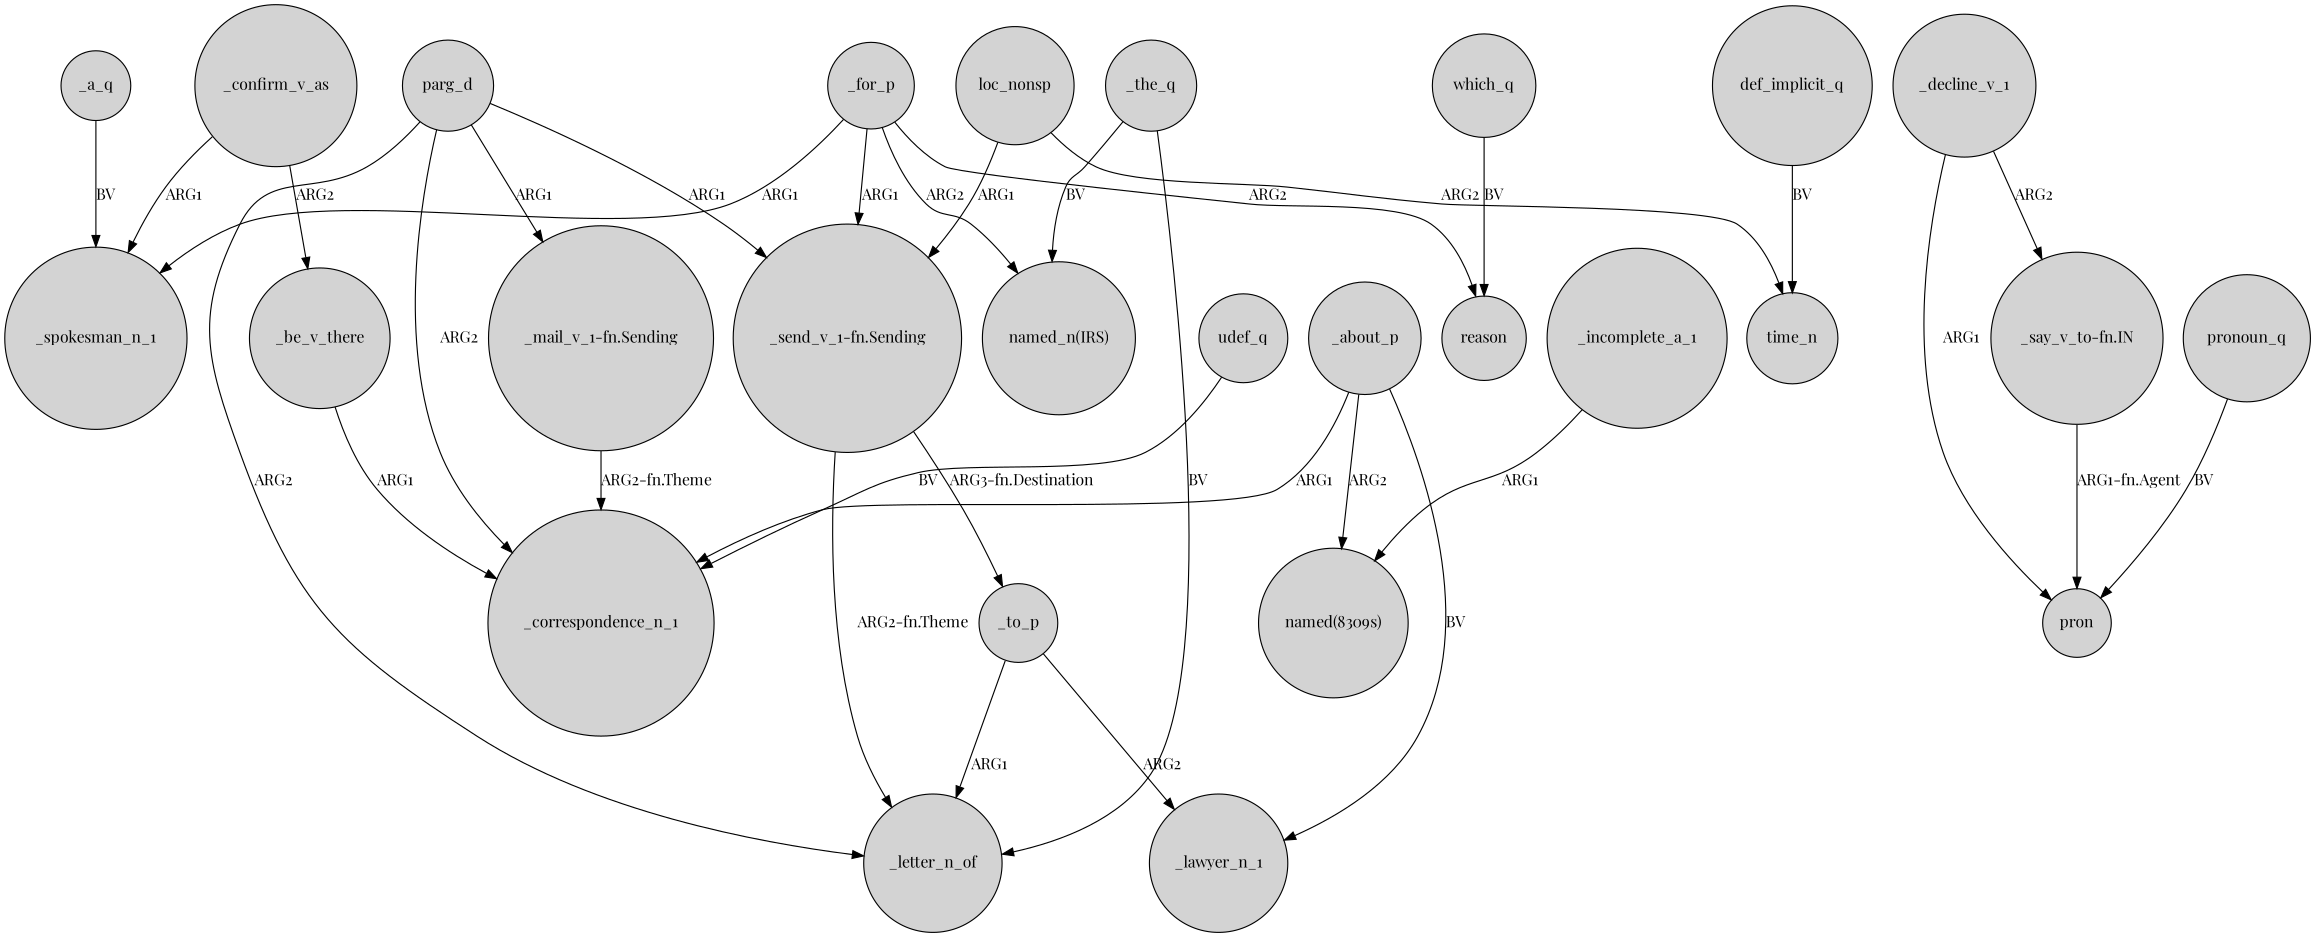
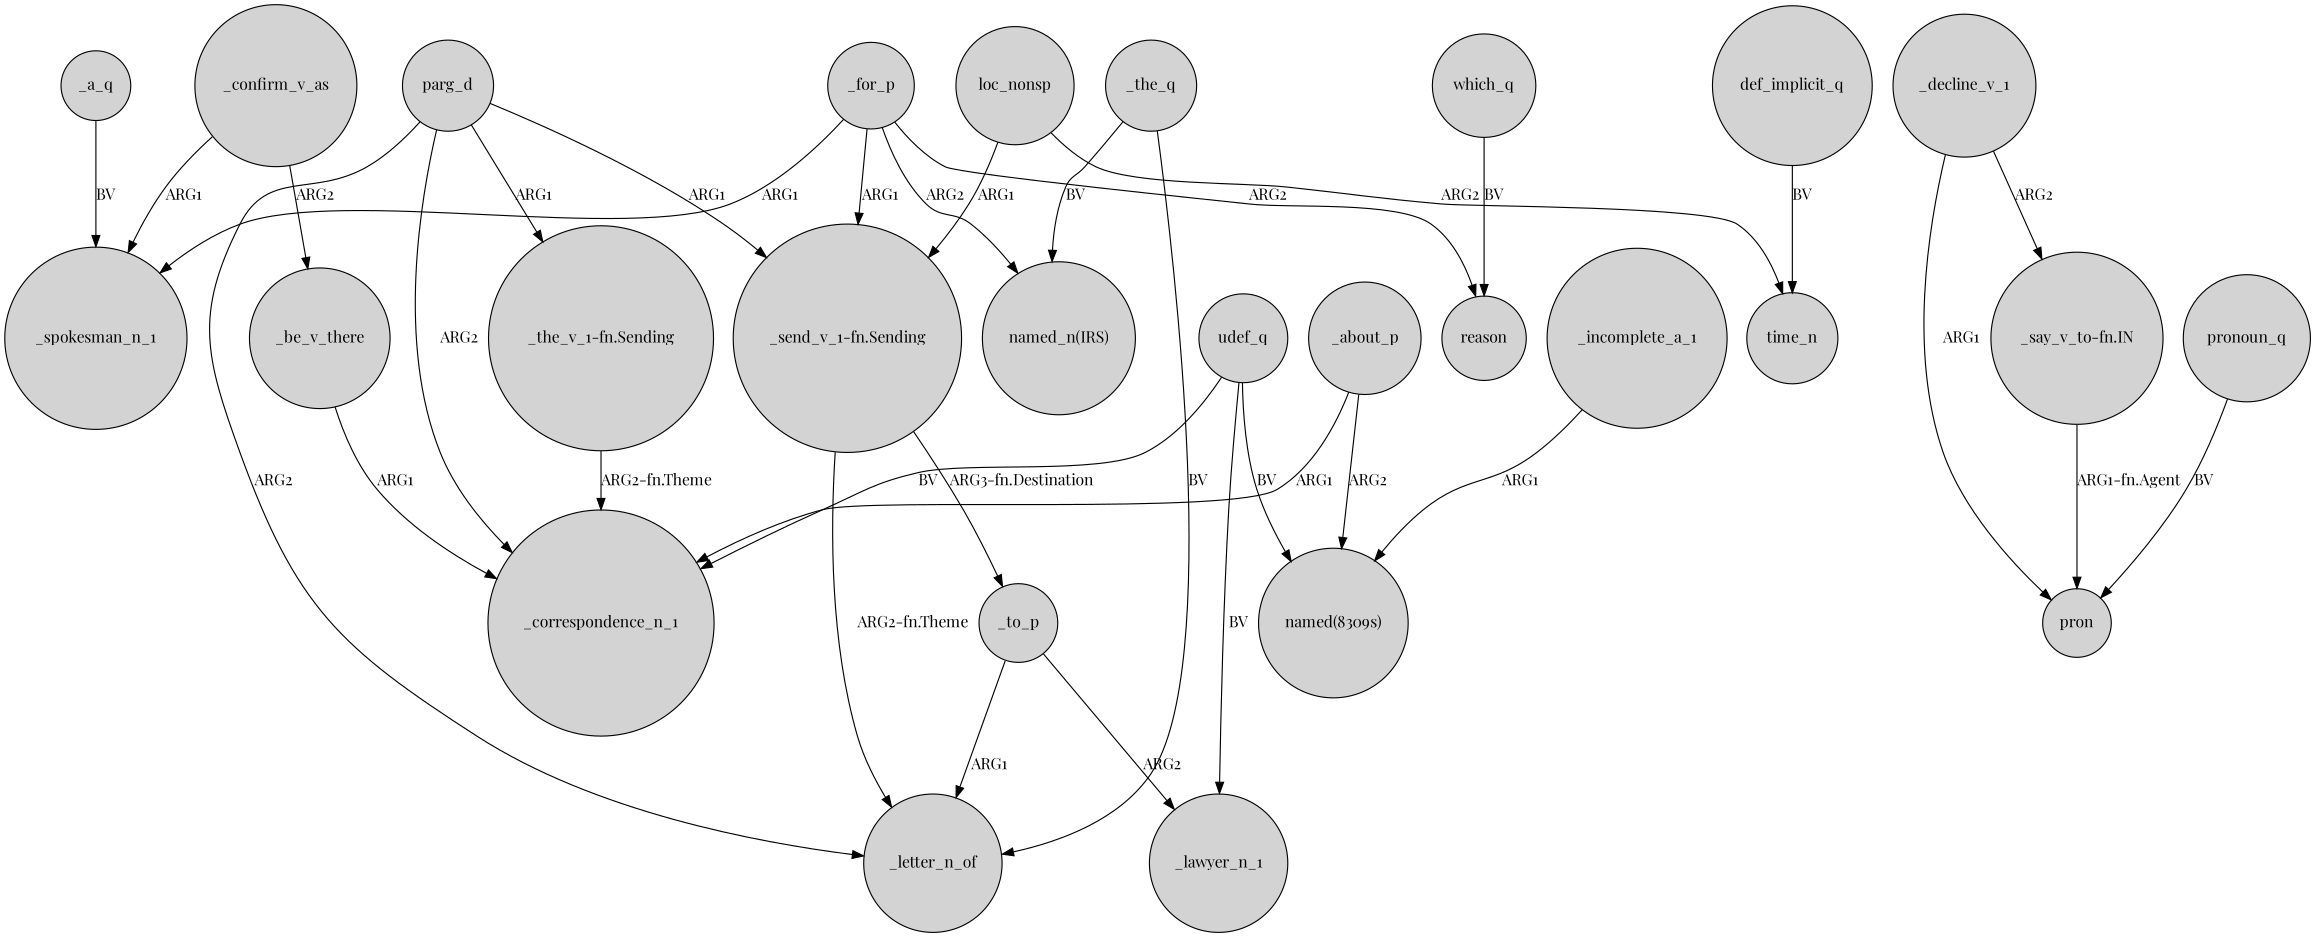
(601, 338) -> (601, 338)
none -> (1252, 470)
(1445, 641) -> (1225, 582)
